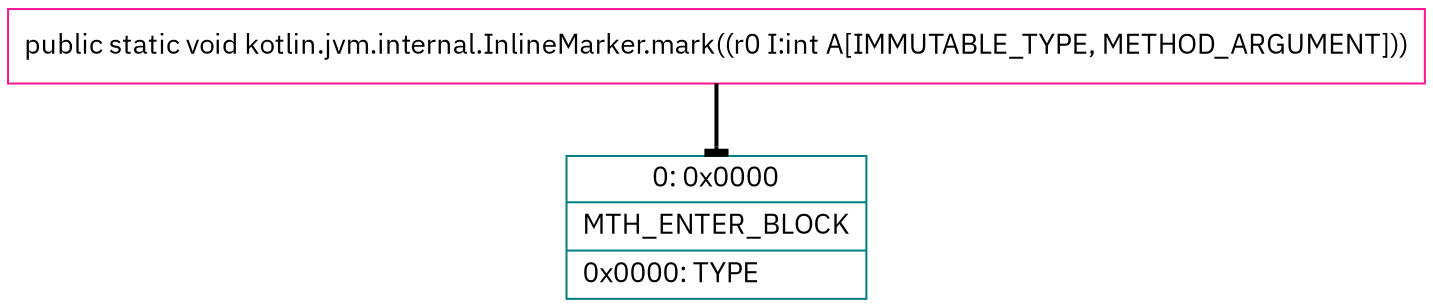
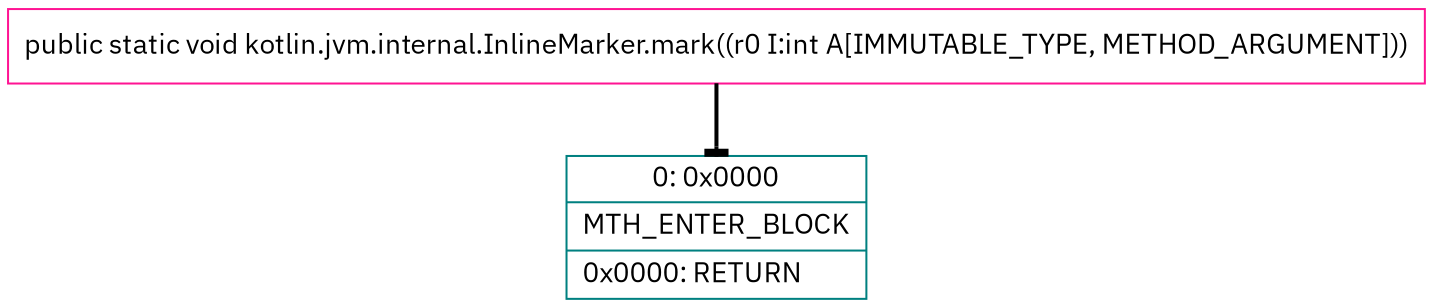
(680, 274) -> (701, 274)
